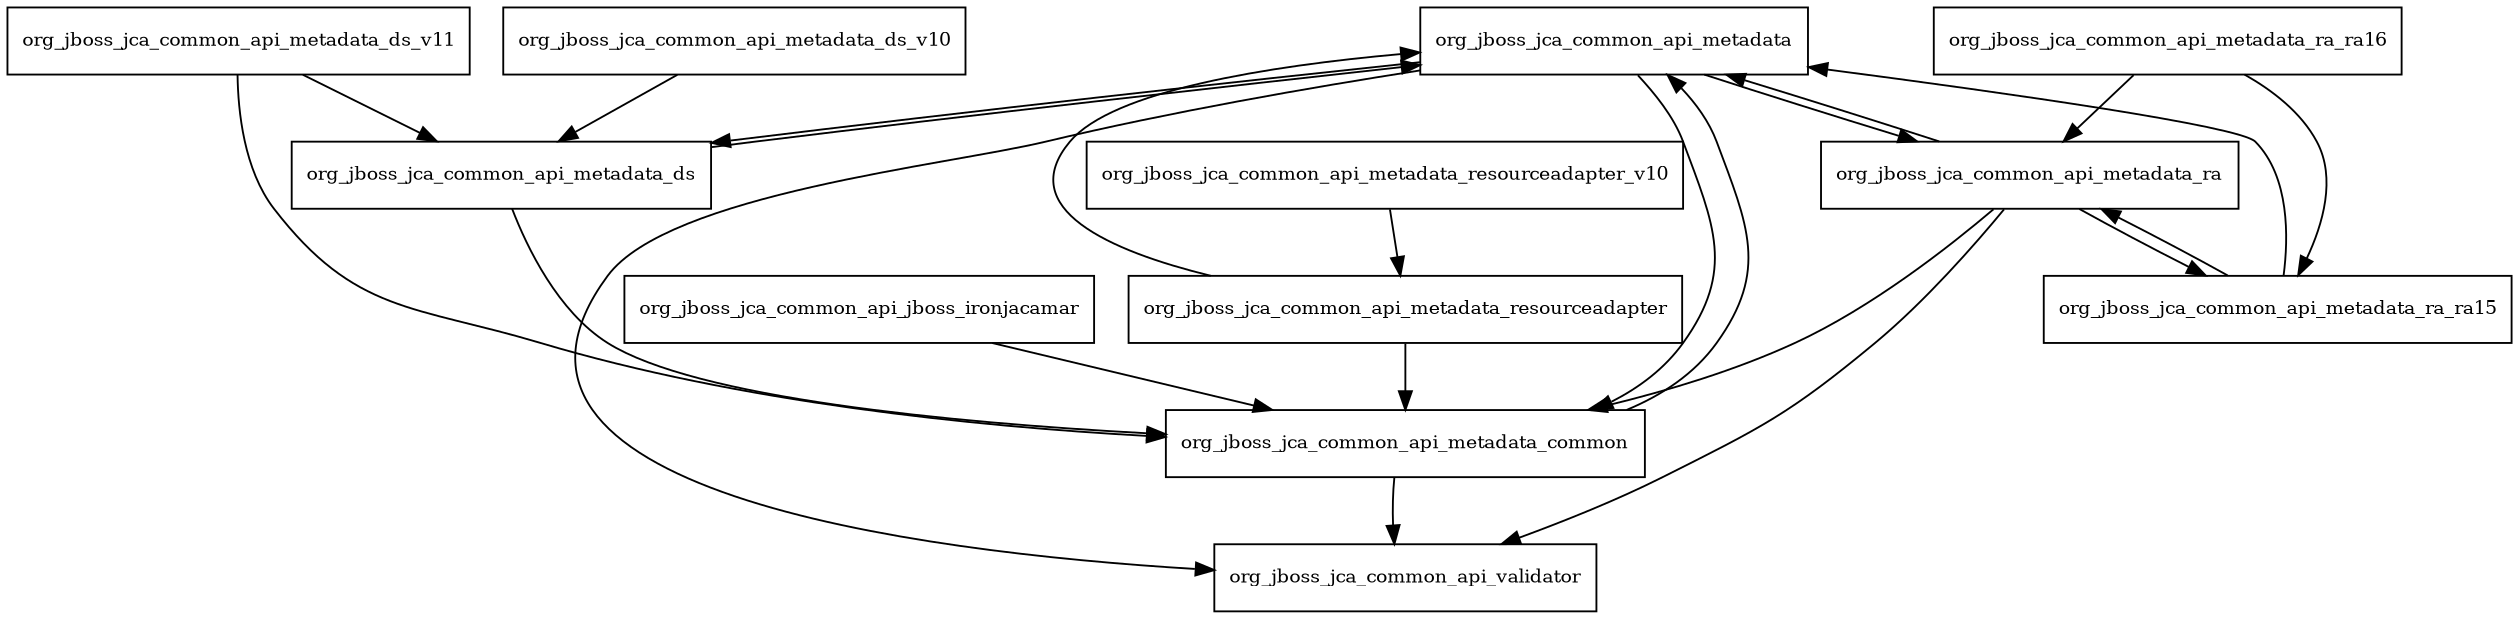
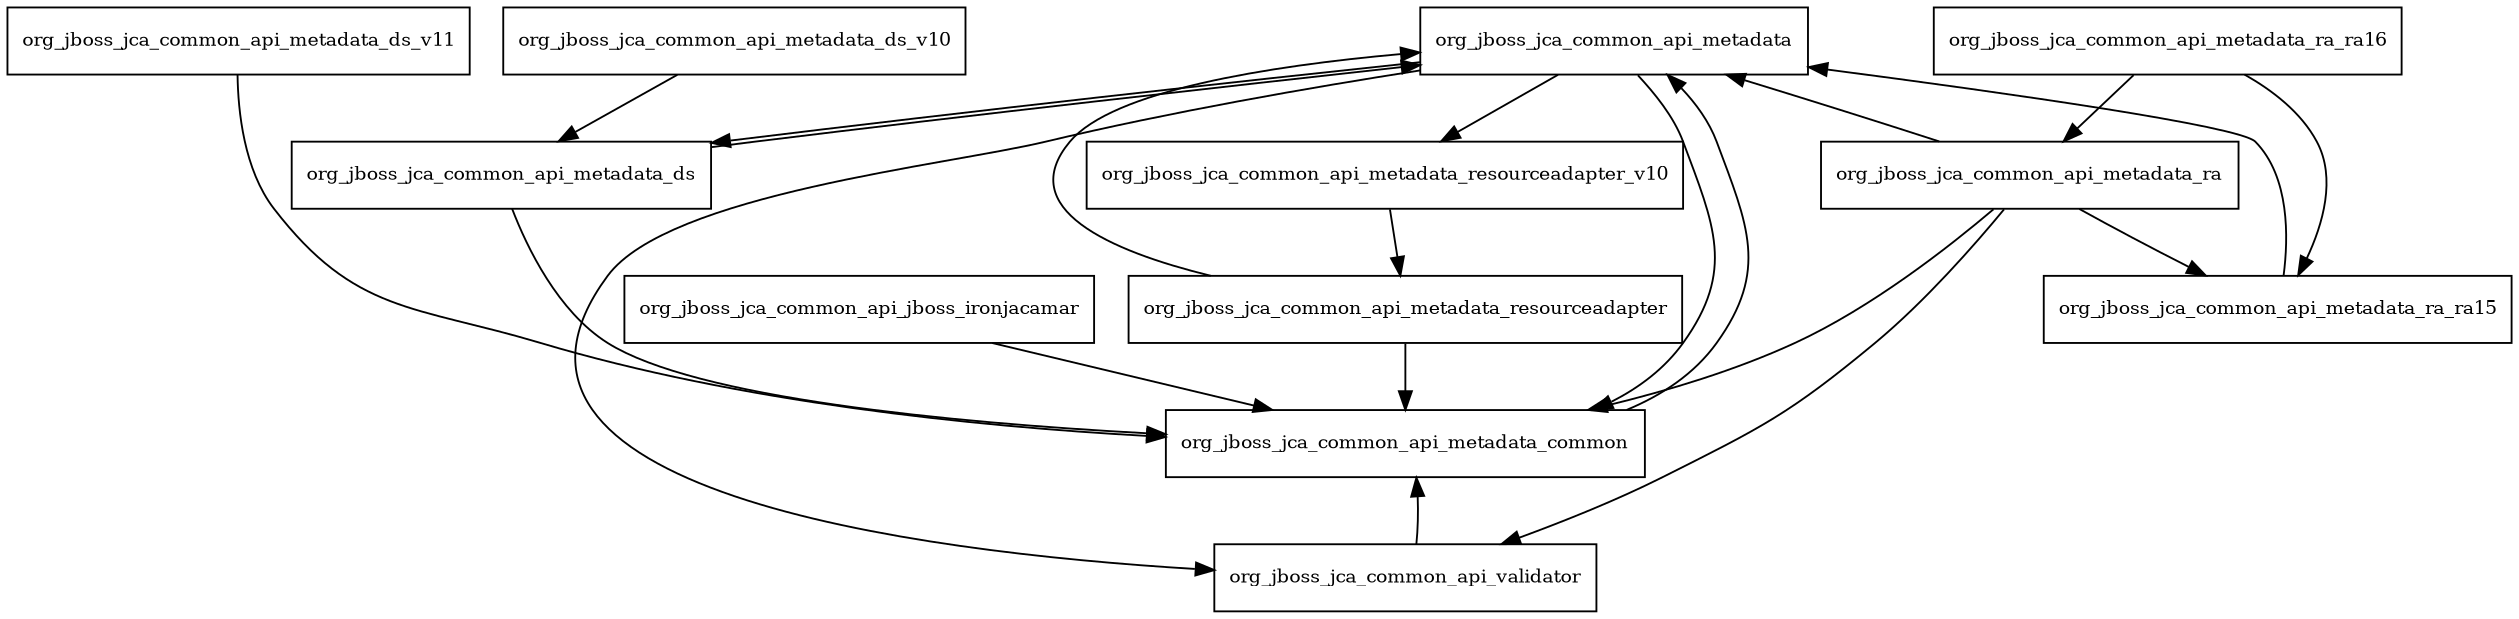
(361, 104) -> none
(1801, 106) -> (1508, 103)
(2173, 246) -> none
(1393, 502) -> (1418, 520)
